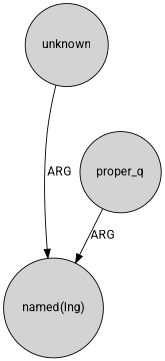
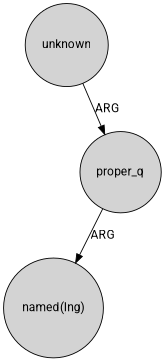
(45, 167) -> (92, 105)
